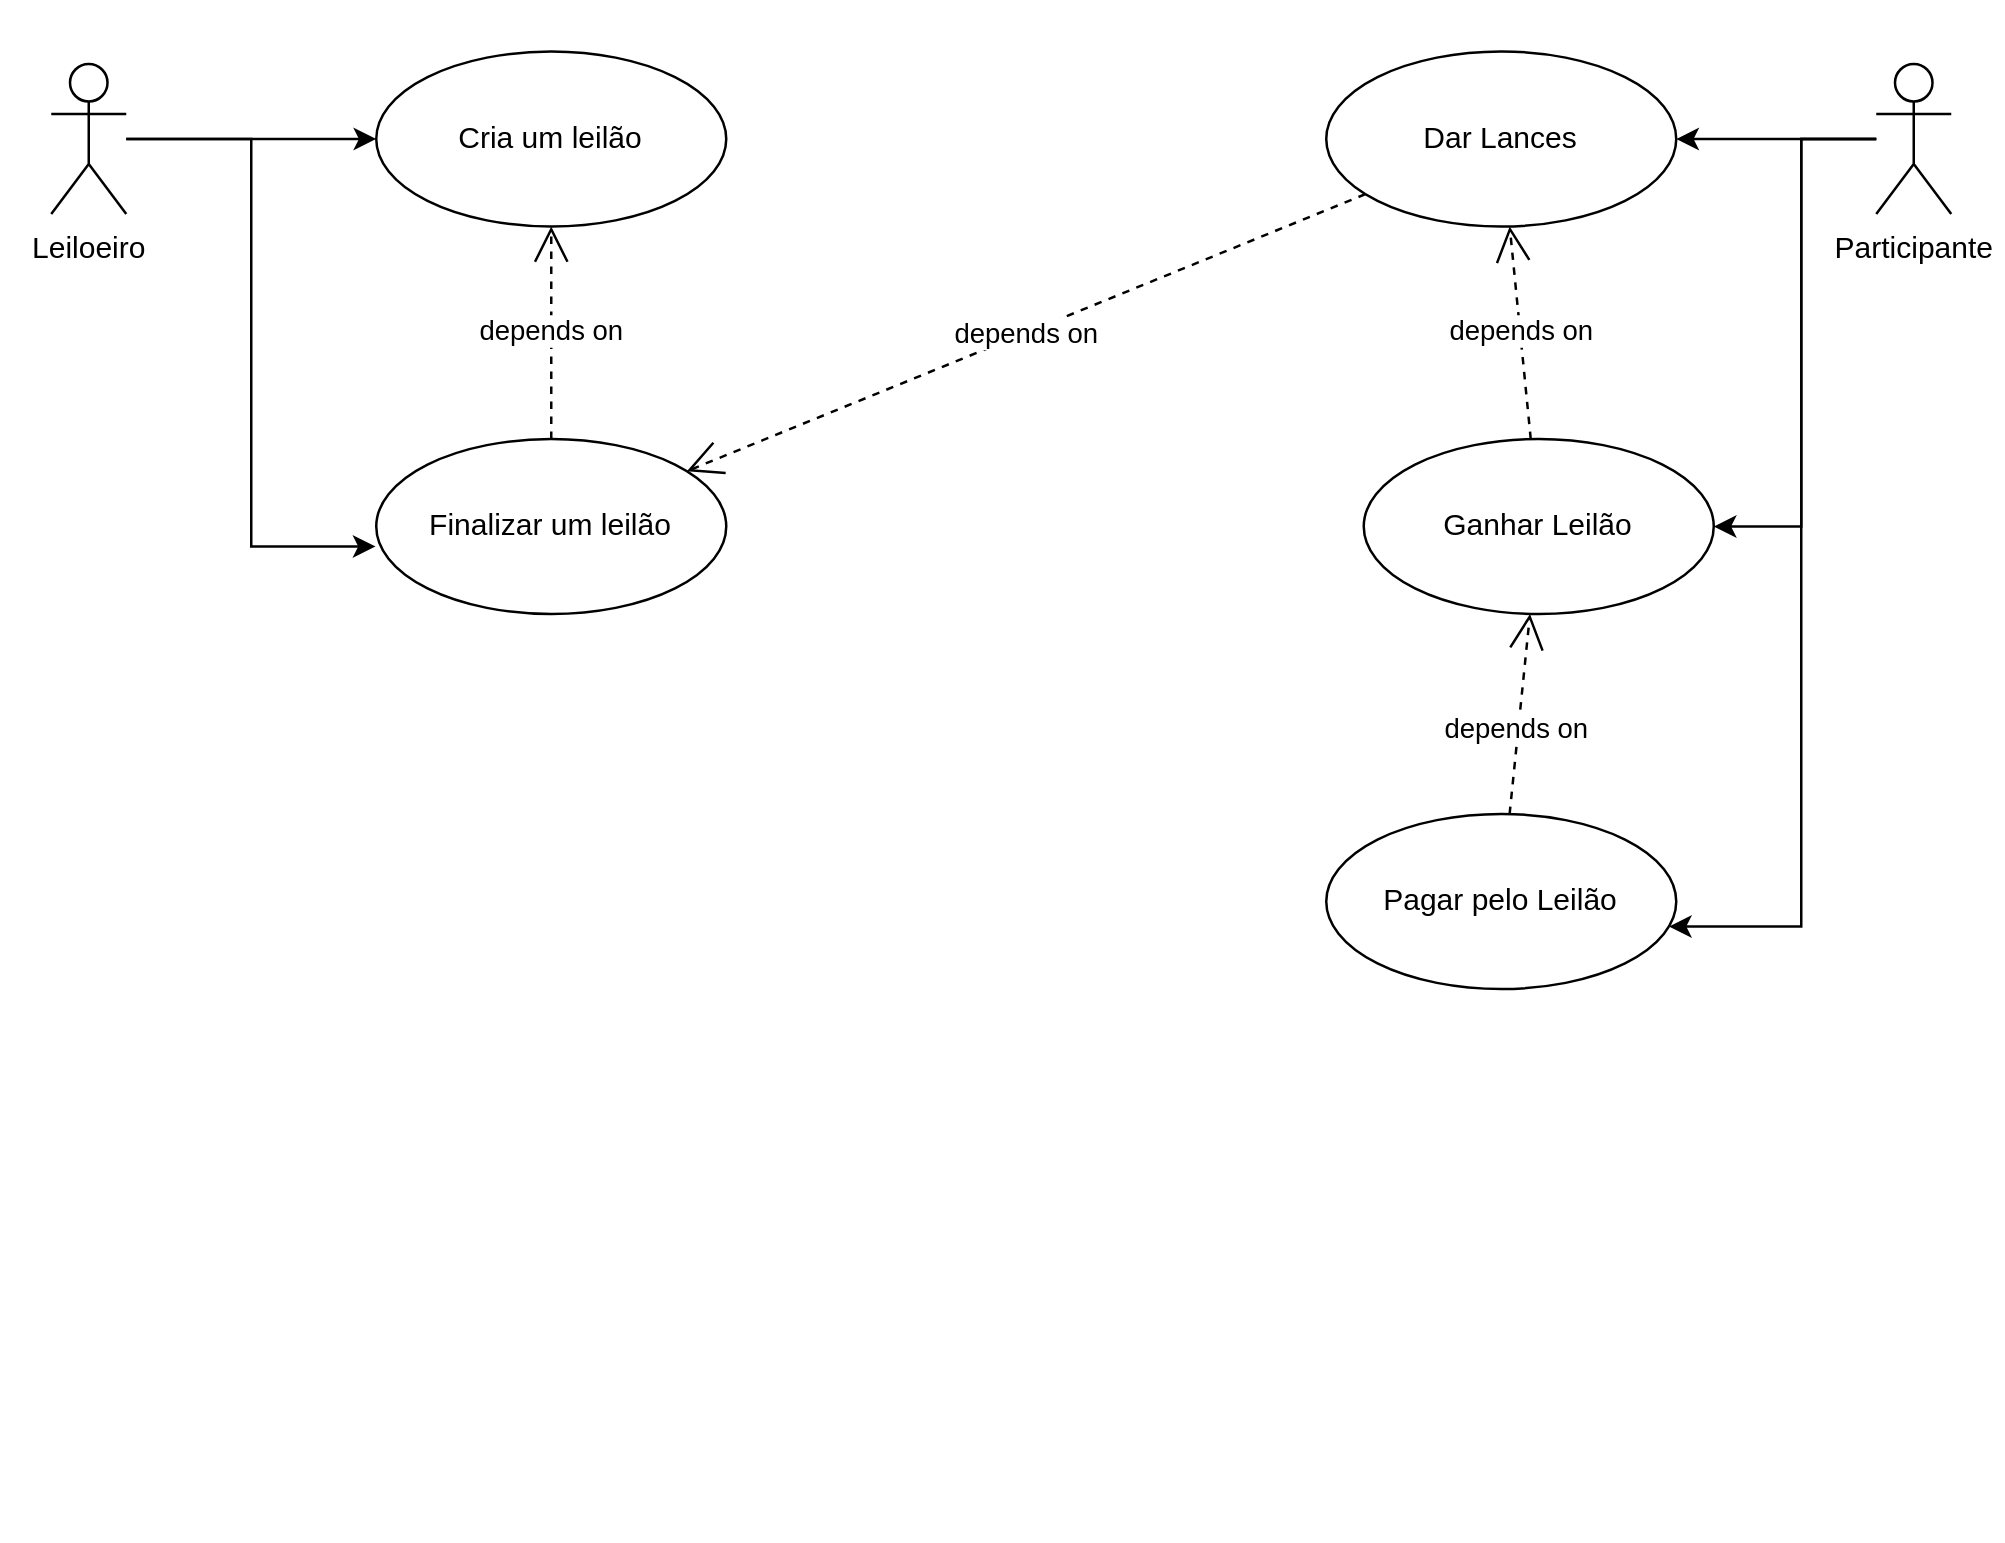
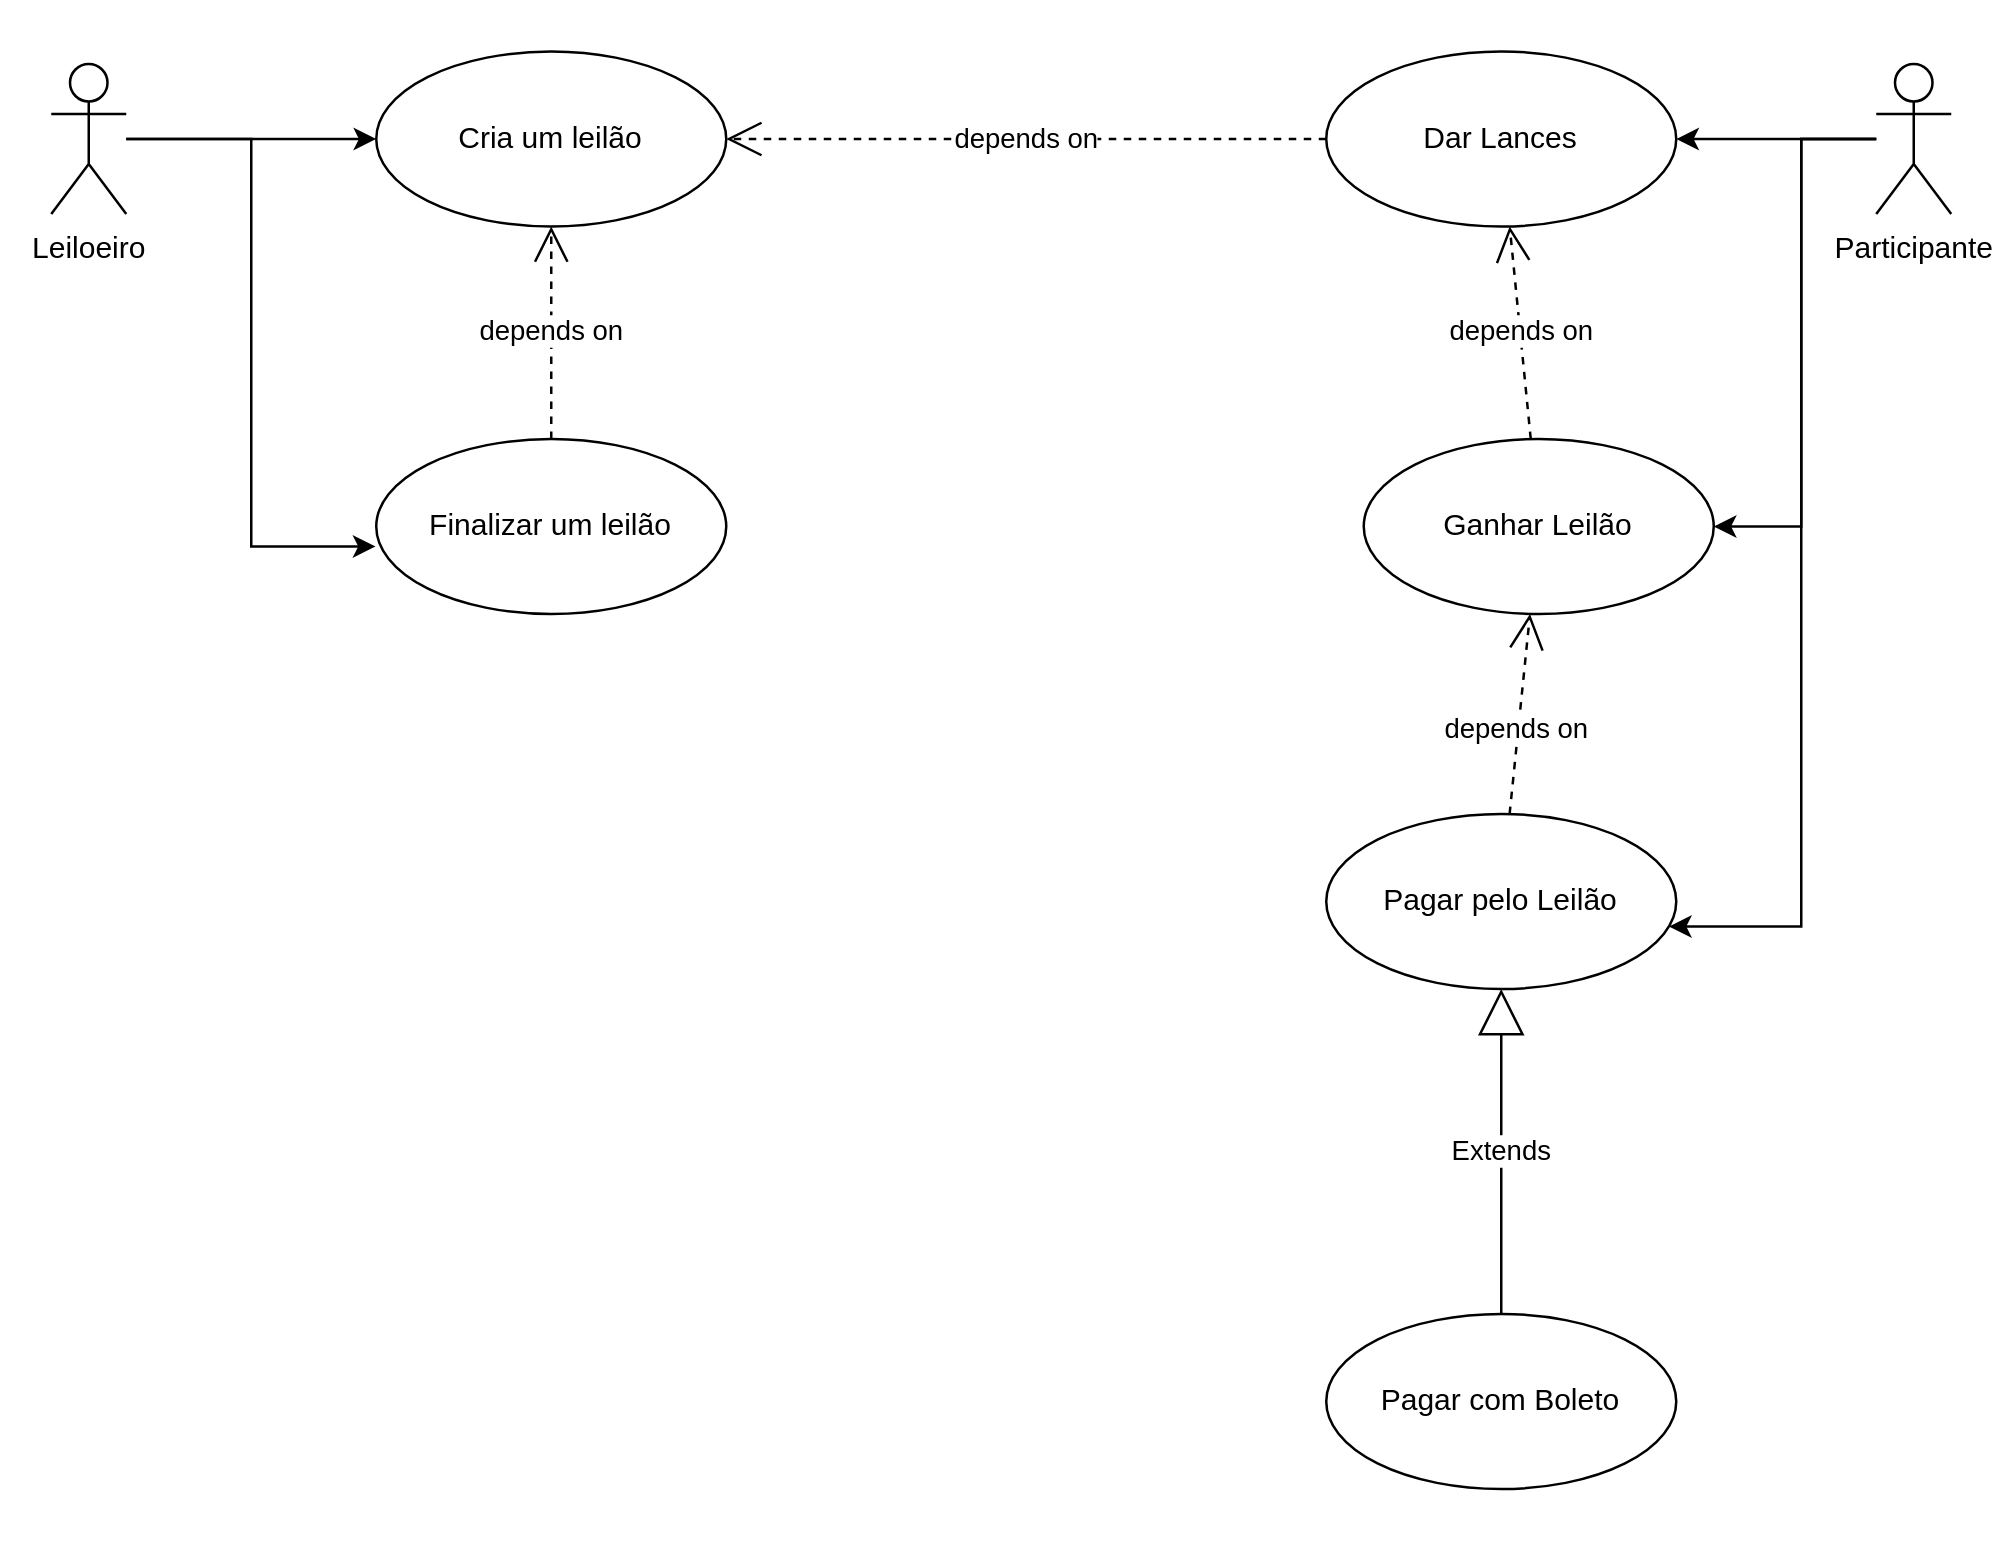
(870, 396) -> (897, 139)
none -> (1501, 1174)
none -> (1501, 1401)
